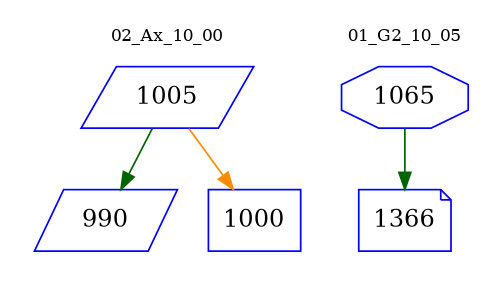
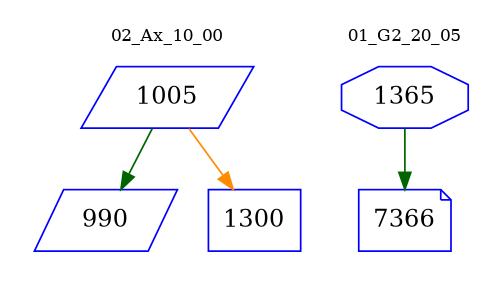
(405, 37) -> (405, 37)
(405, 97) -> (405, 97)
(255, 220) -> (255, 220)
(405, 220) -> (405, 220)
